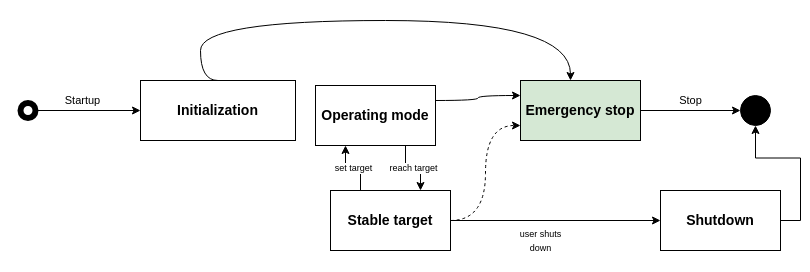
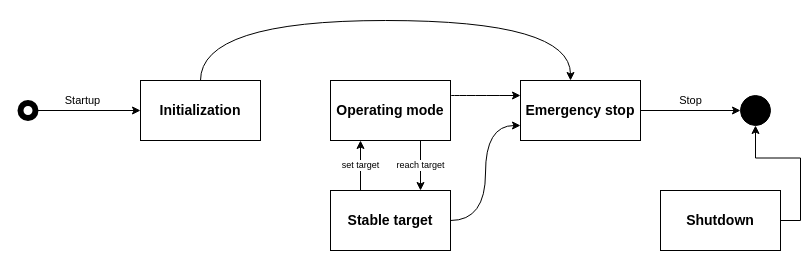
(218, 111) -> (201, 111)
(581, 111) -> (581, 111)
(376, 116) -> (391, 111)
(486, 171) -> (486, 171)
(557, 221) -> none
